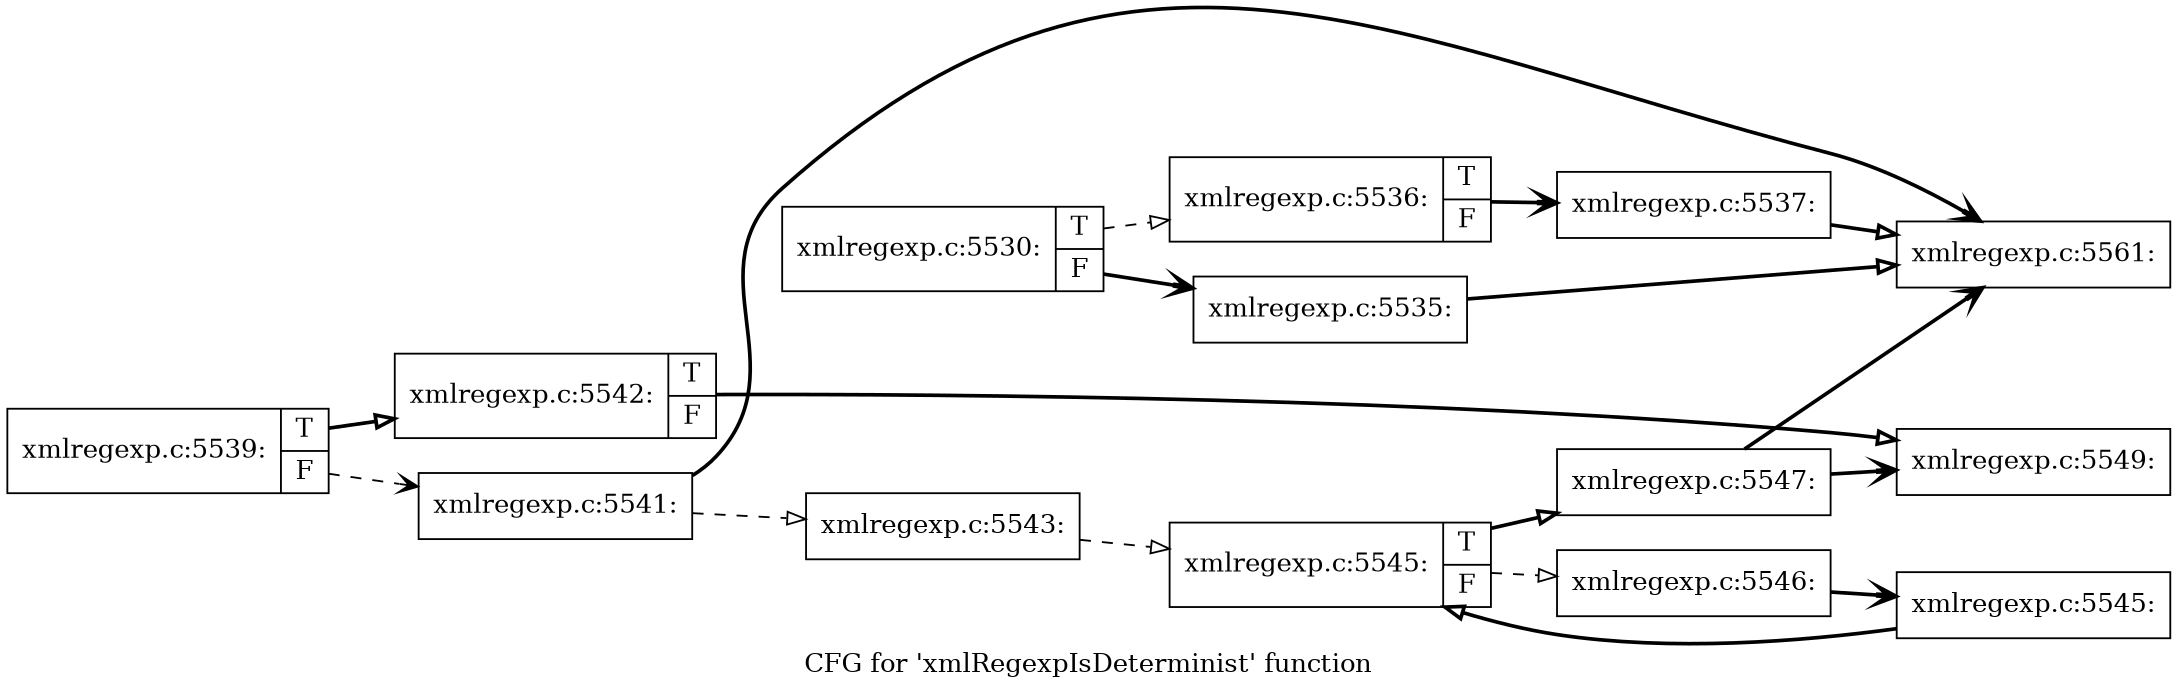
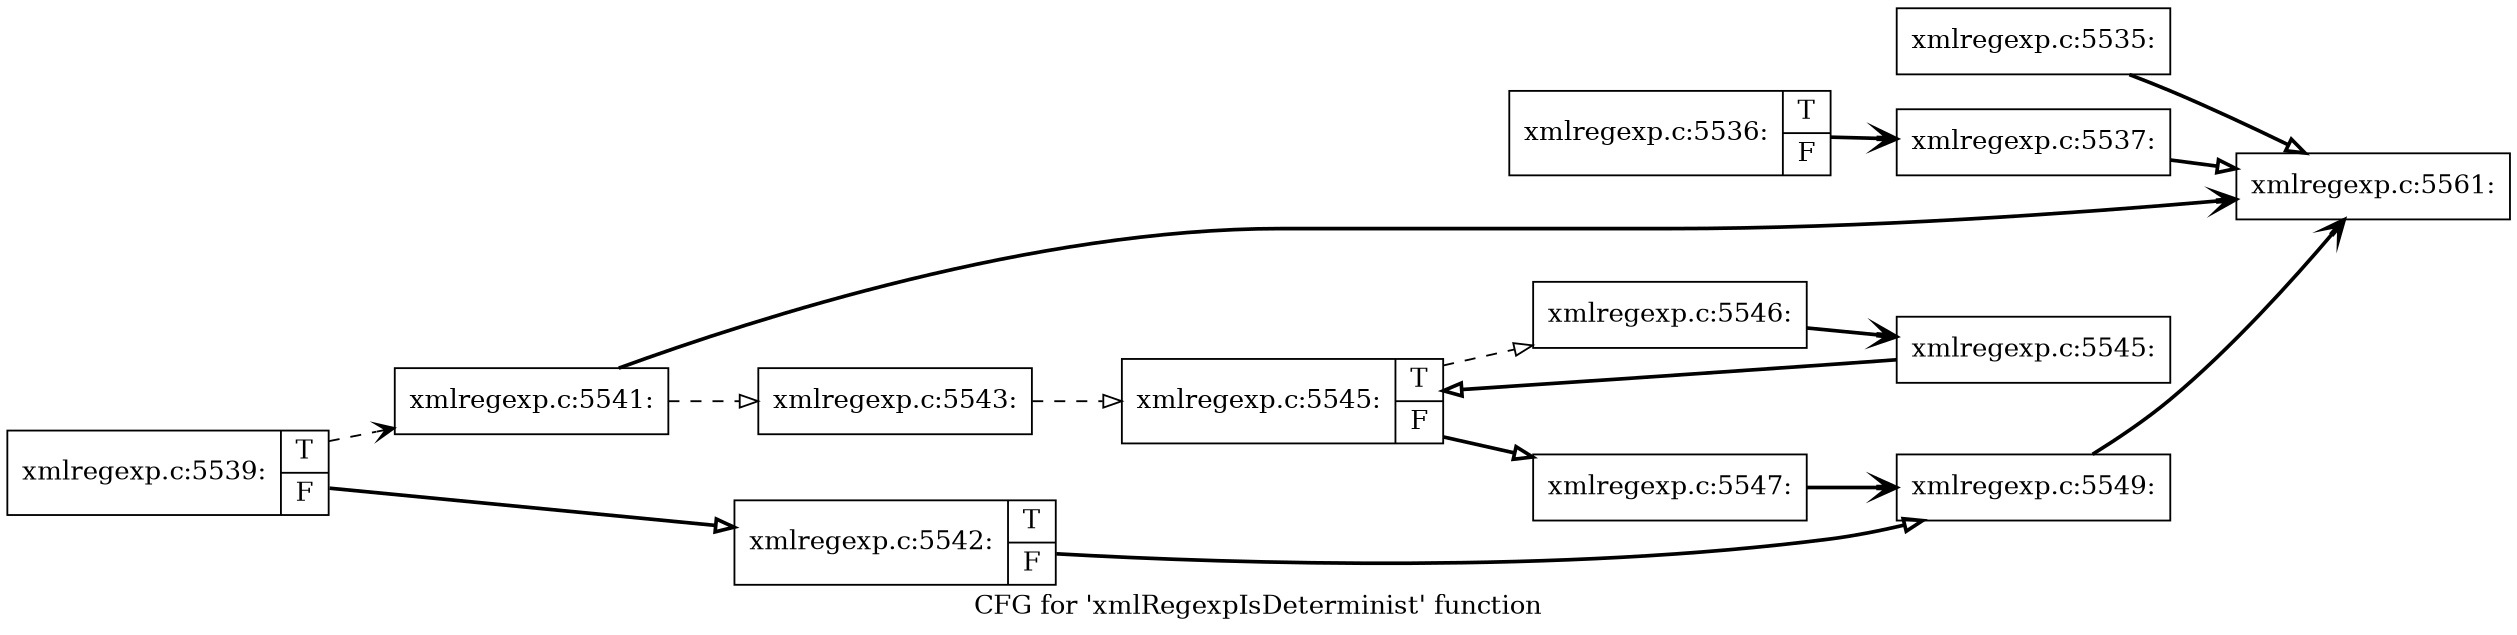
(943, 249) -> none
(1856, 374) -> (2221, 354)
